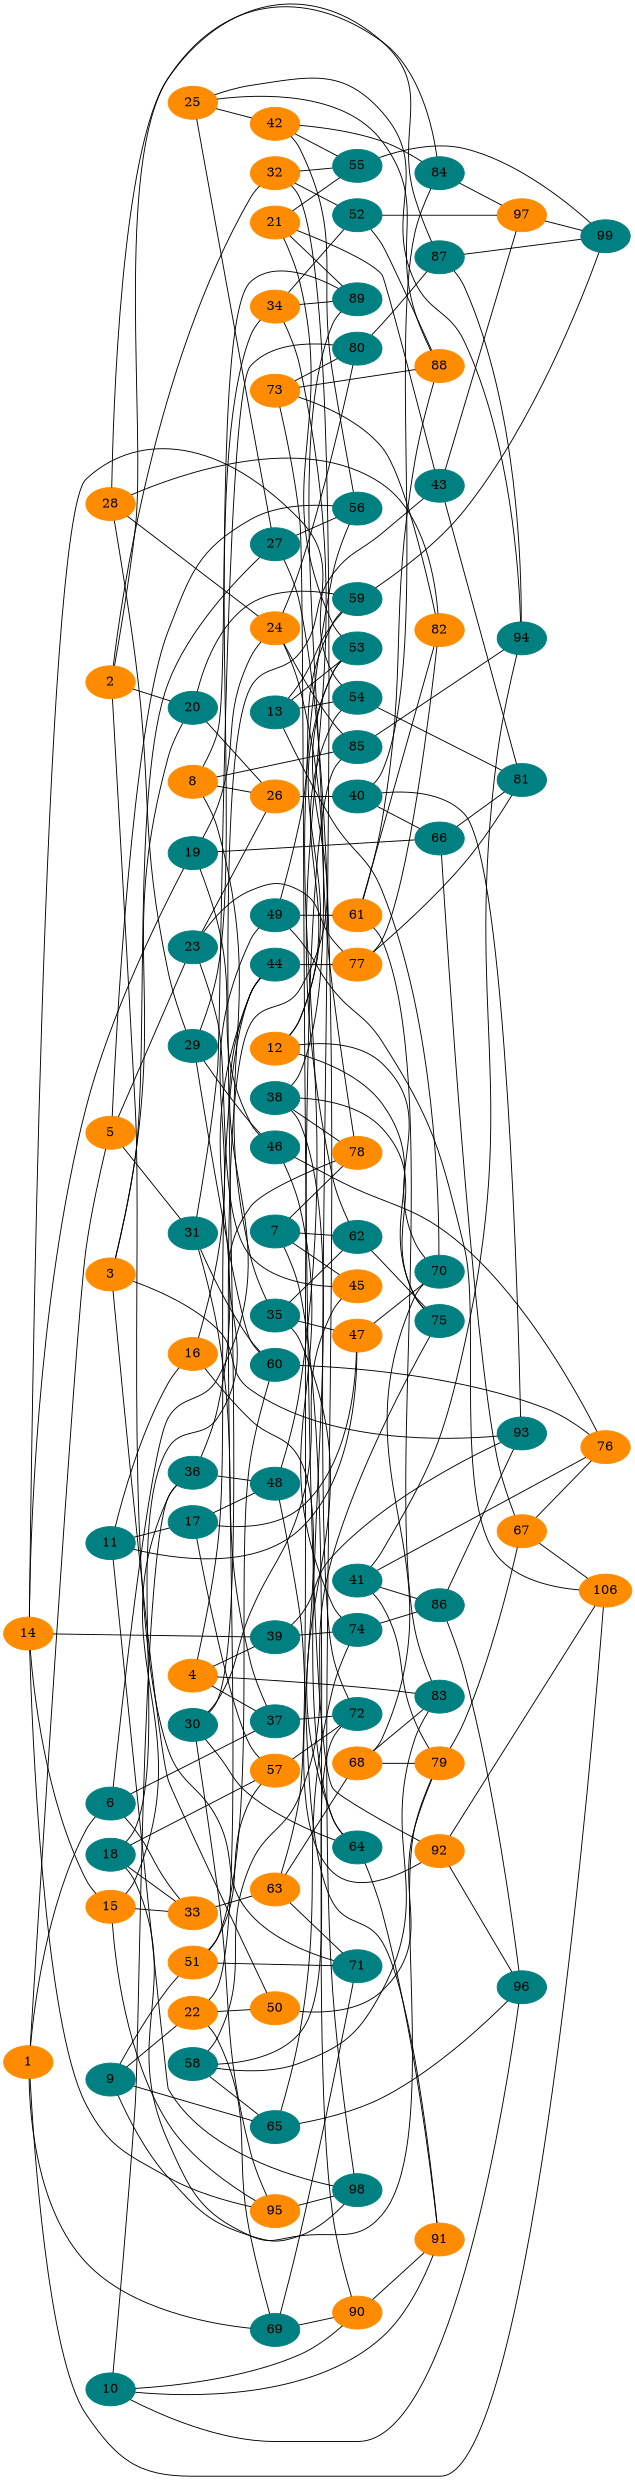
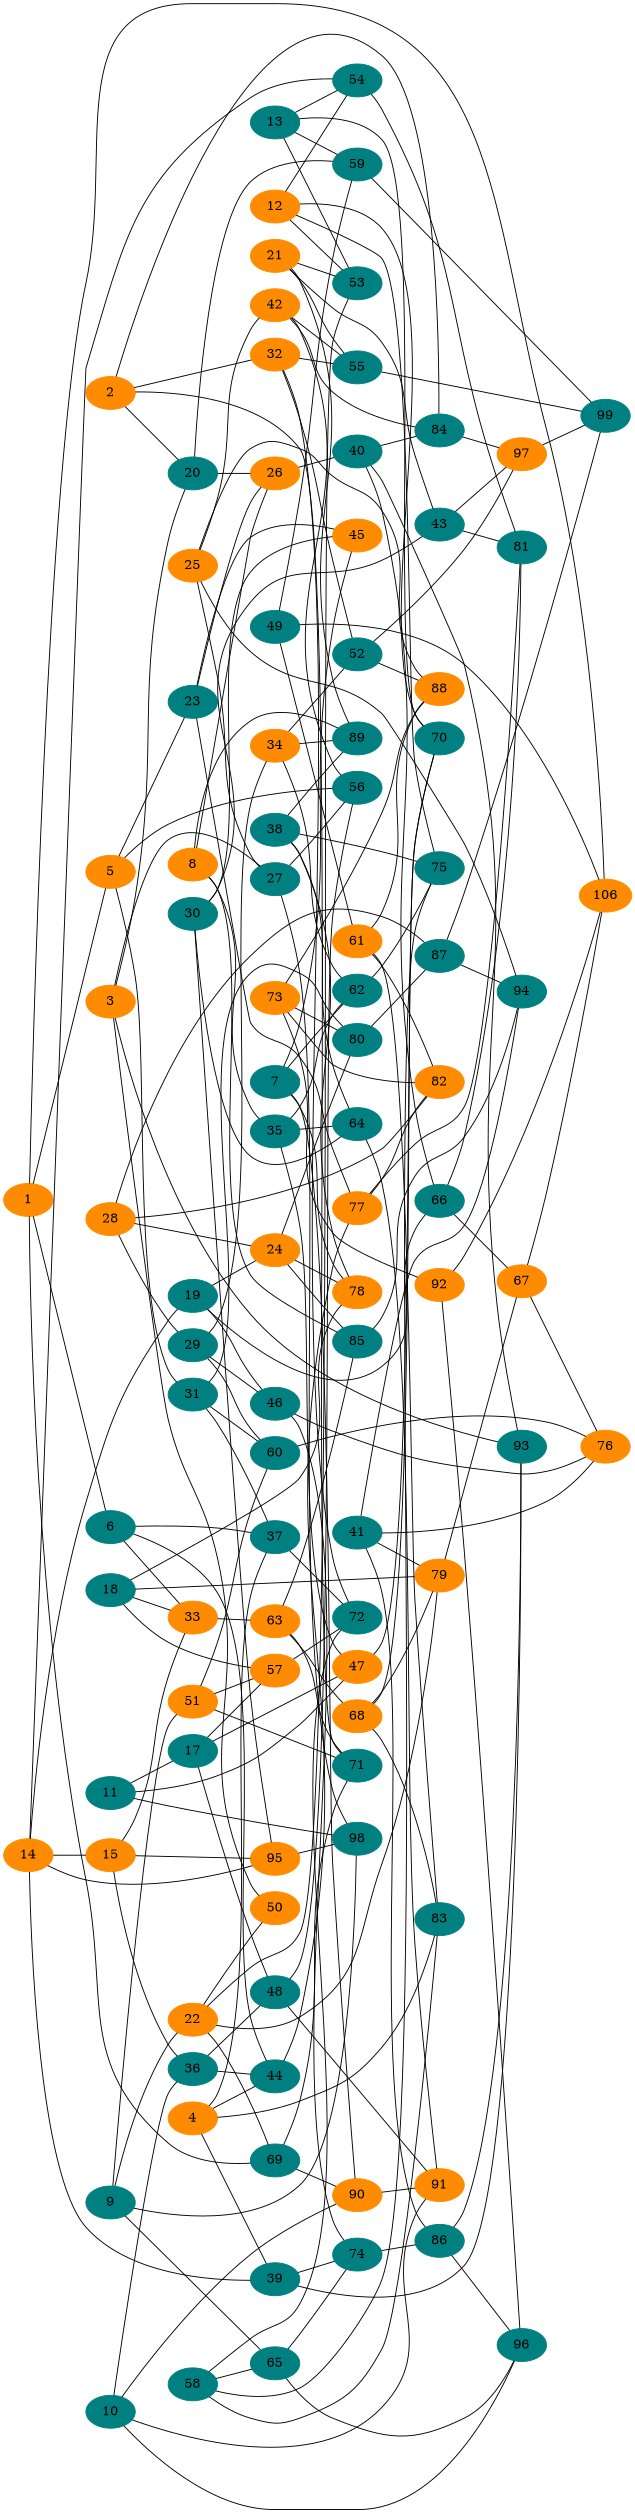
(193, 1354) -> none
(403, 1961) -> (384, 1858)
